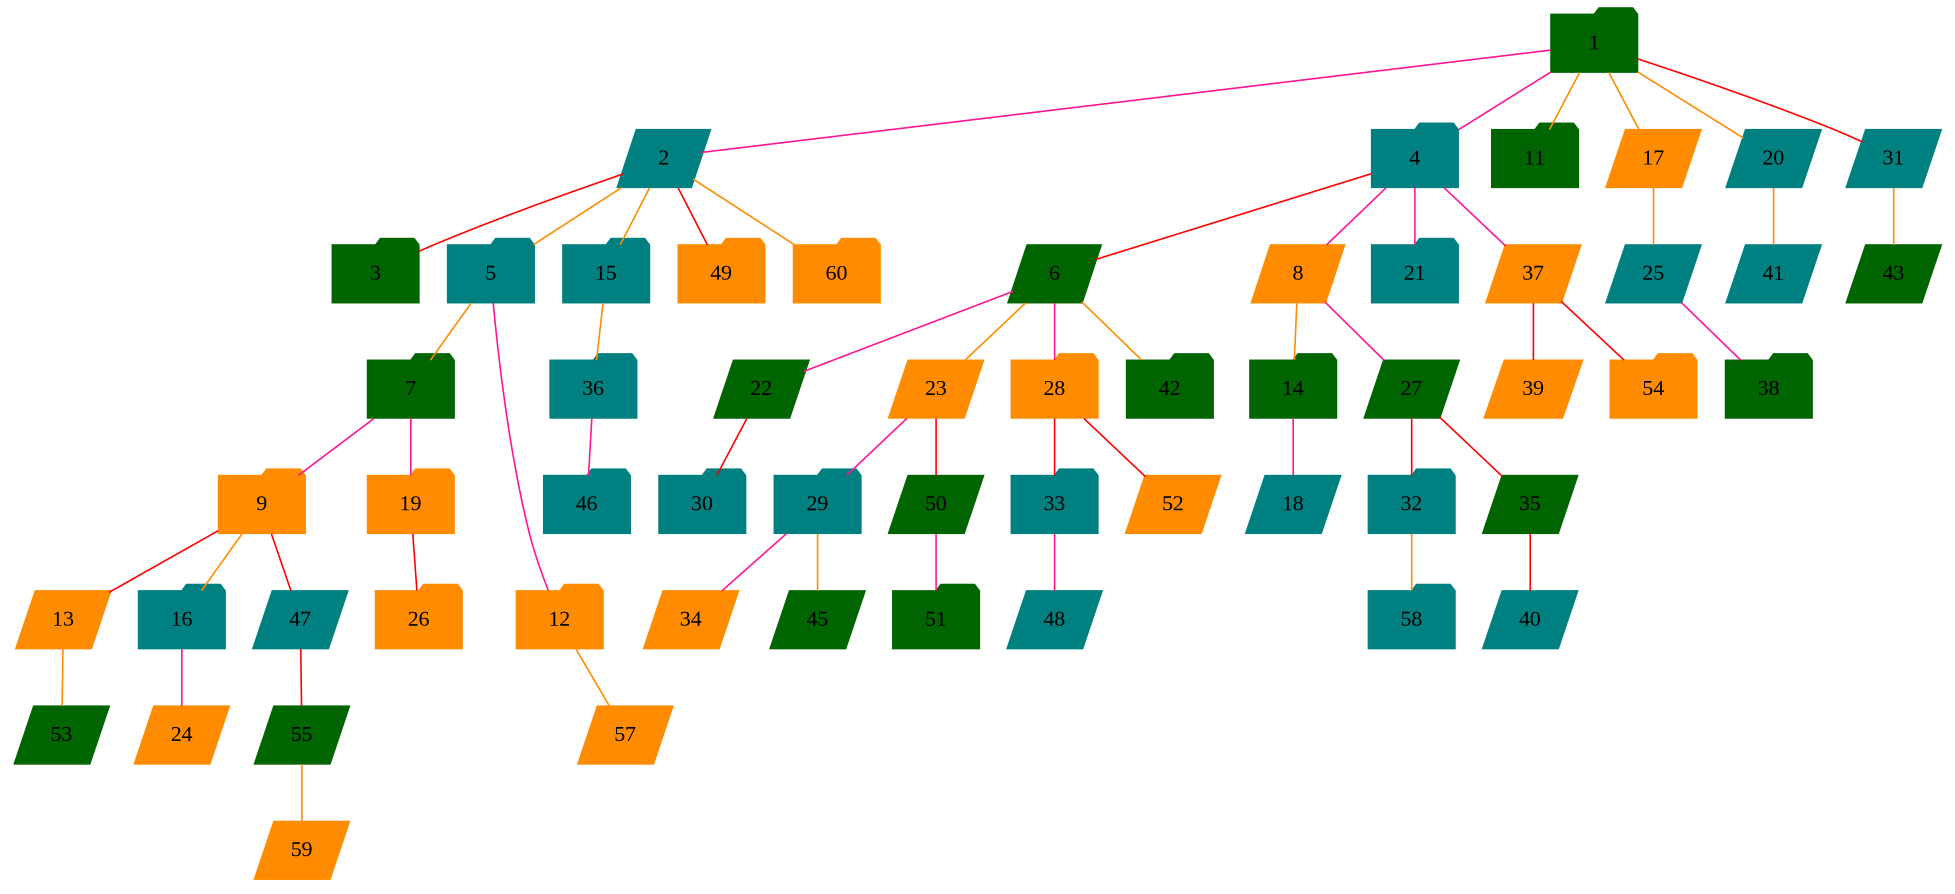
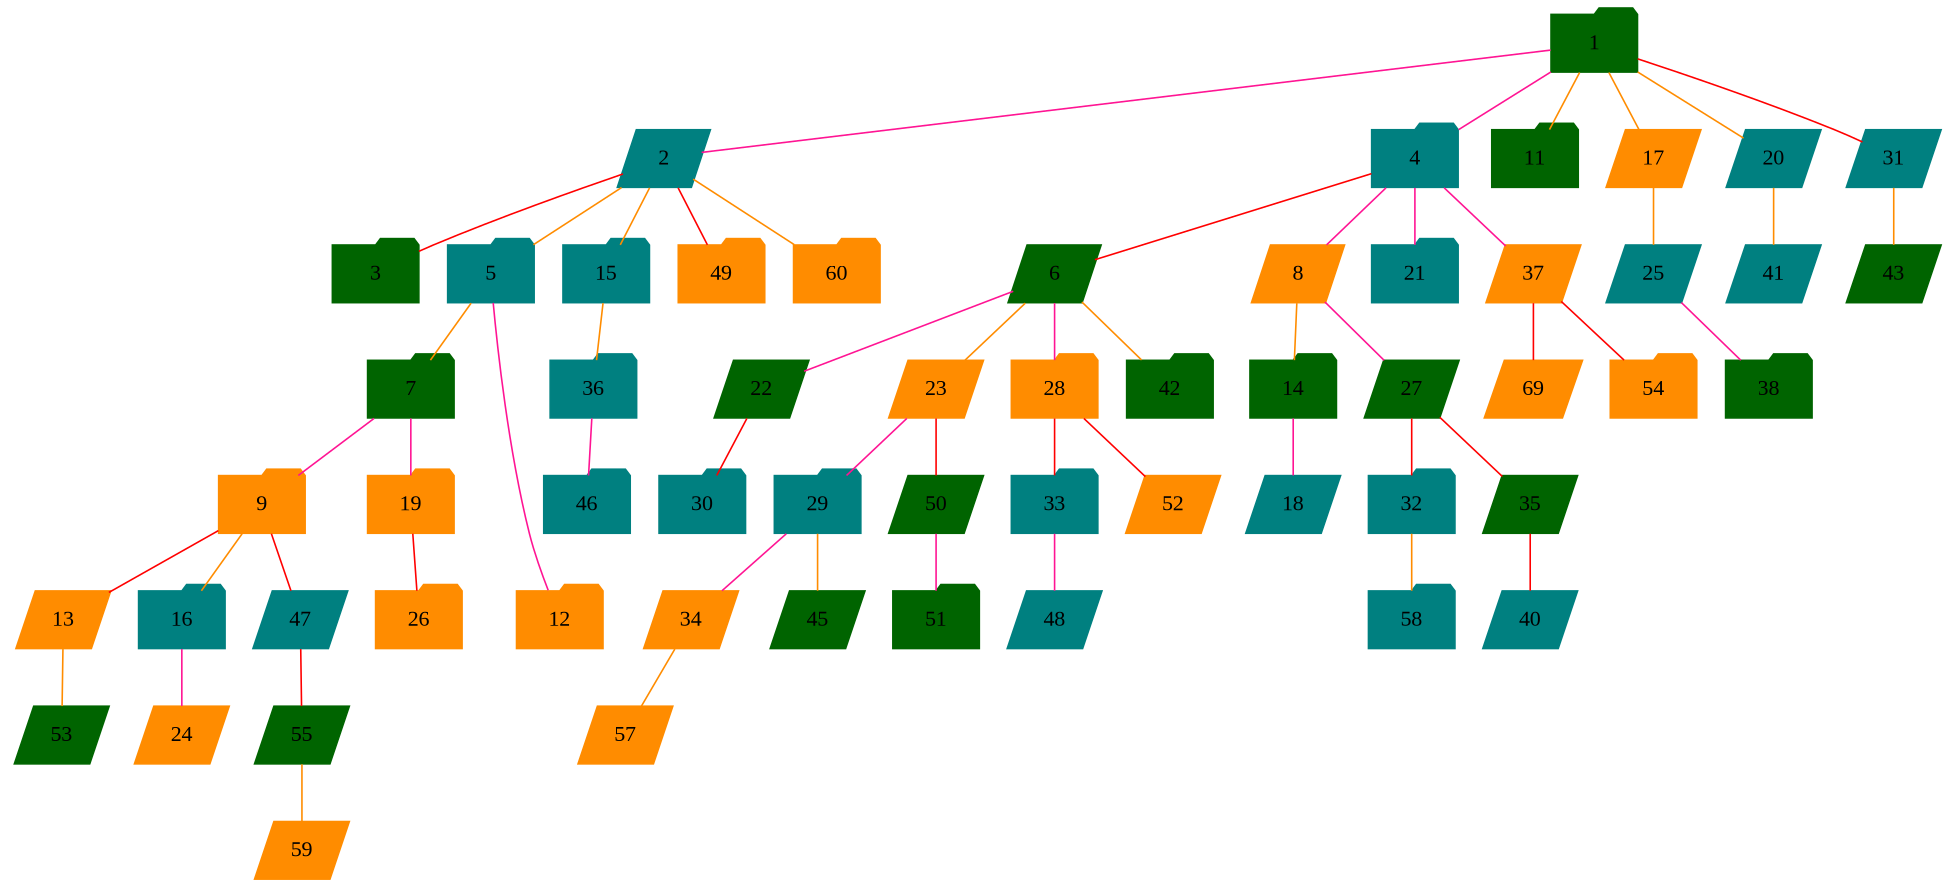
(1533, 389) -> (1533, 389)
(593, 678) -> (658, 678)
